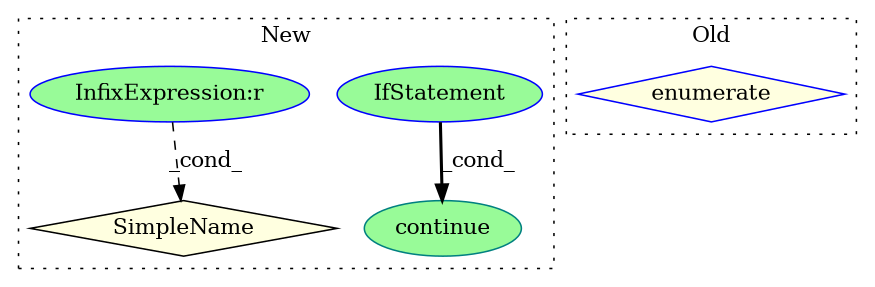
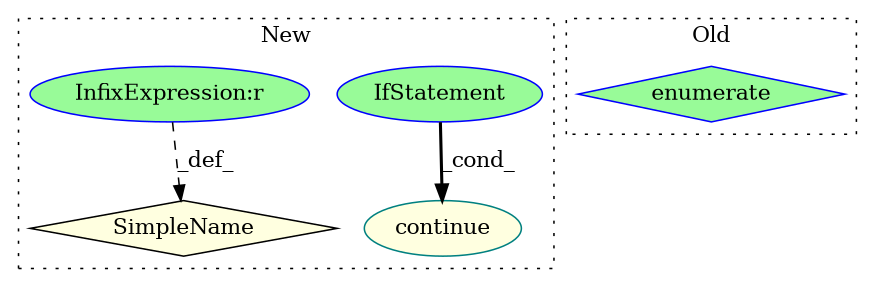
(711, 94) -> (711, 94)
(206, 161) -> (206, 161)
(443, 228) -> (443, 228)
